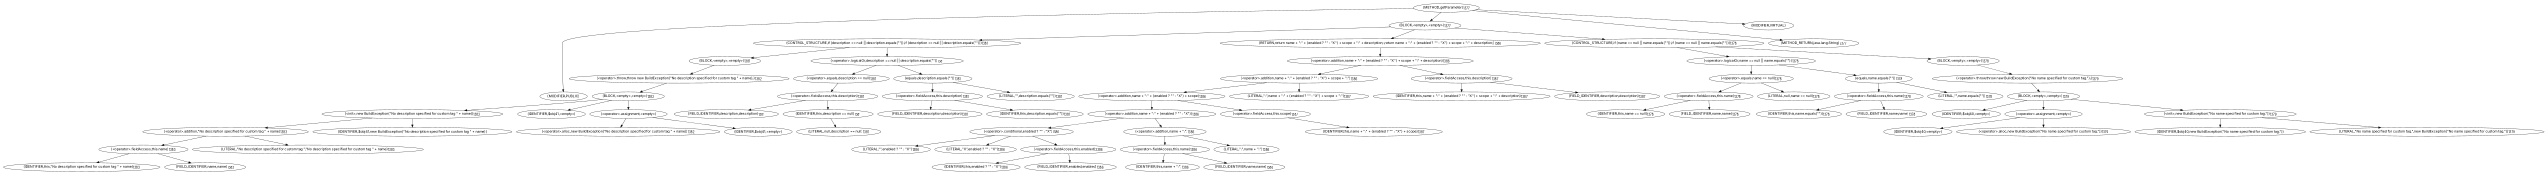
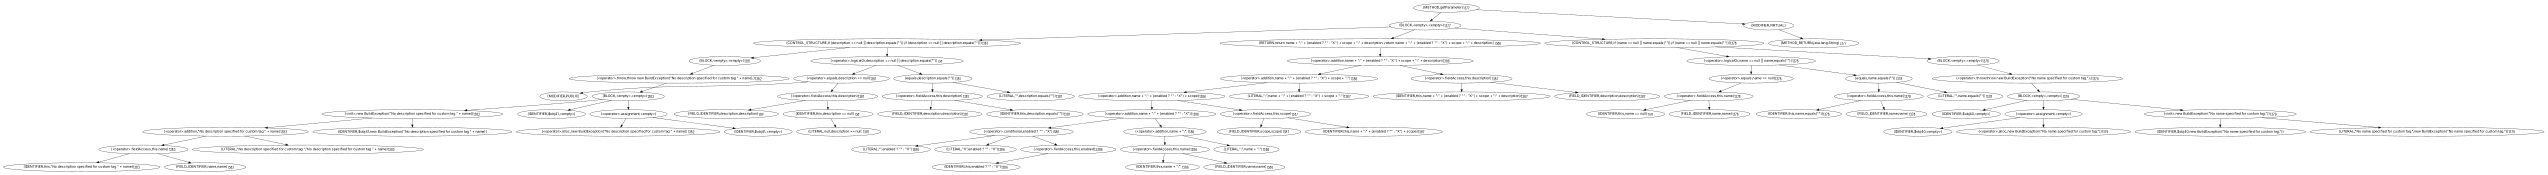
(964, 18) -> (695, 86)
(1626, 25) -> (1790, 34)
(1794, 96) -> none
(1650, 114) -> (1650, 114)
none -> (1259, 132)
(1070, 167) -> none
